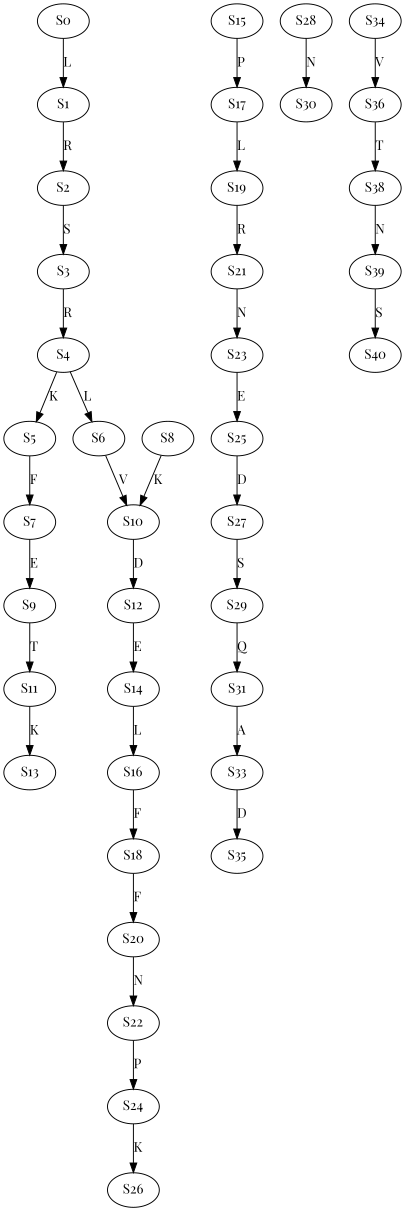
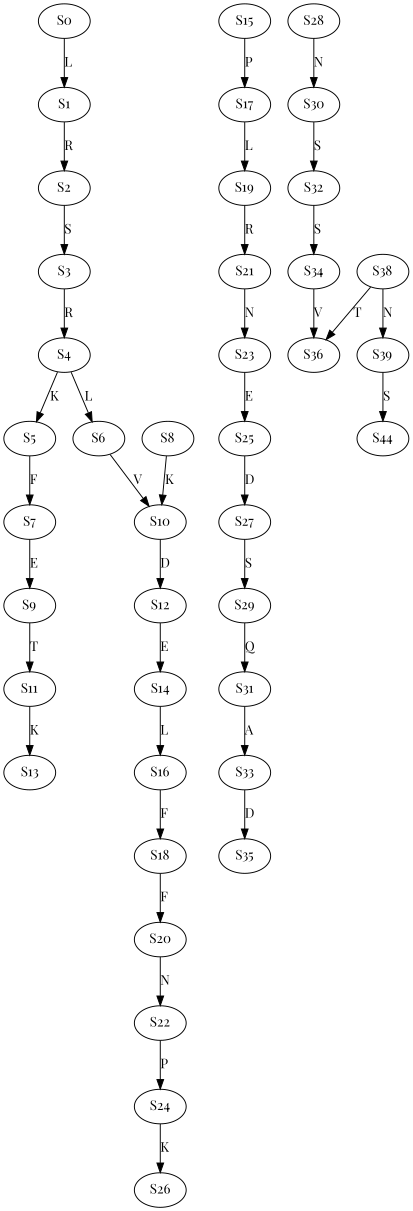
(375, 142) -> (351, 310)
none -> (314, 188)
(375, 355) -> (383, 439)
